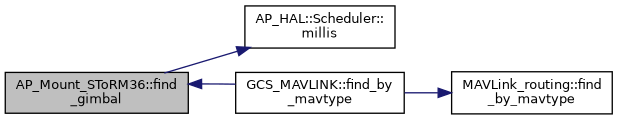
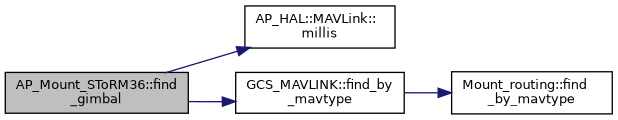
(320, 27) -> (320, 27)
(219, 84) -> (205, 102)
(532, 93) -> (532, 93)
